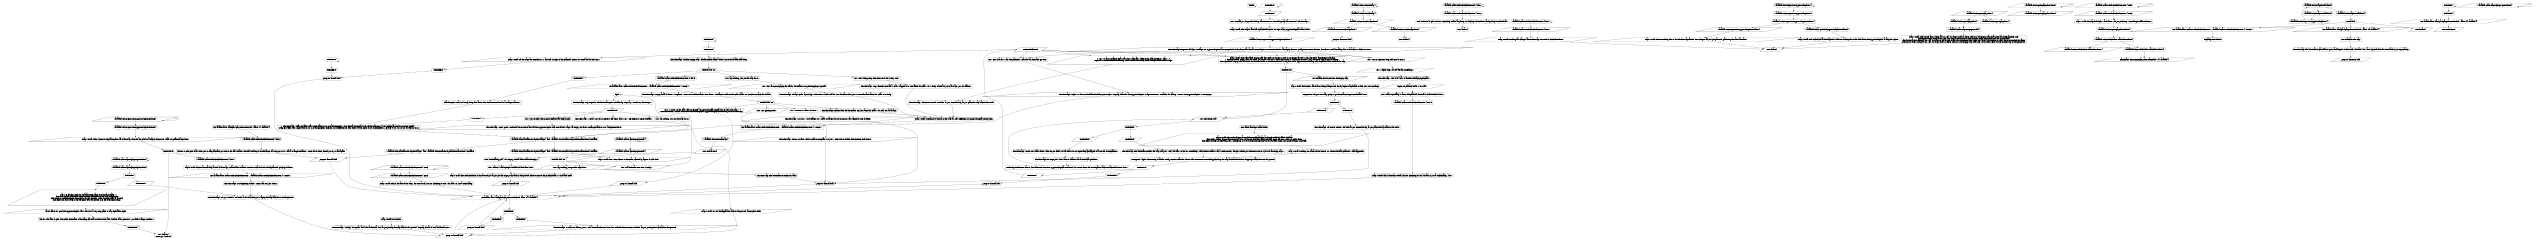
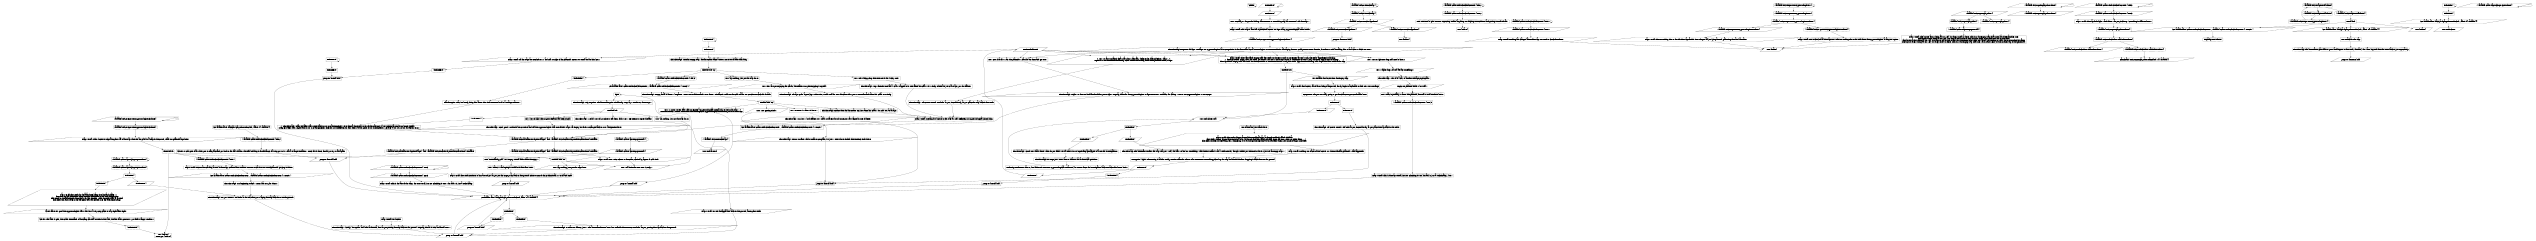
(1254, 127) -> (1254, 127)
(632, 155) -> (352, 157)
(777, 176) -> none
